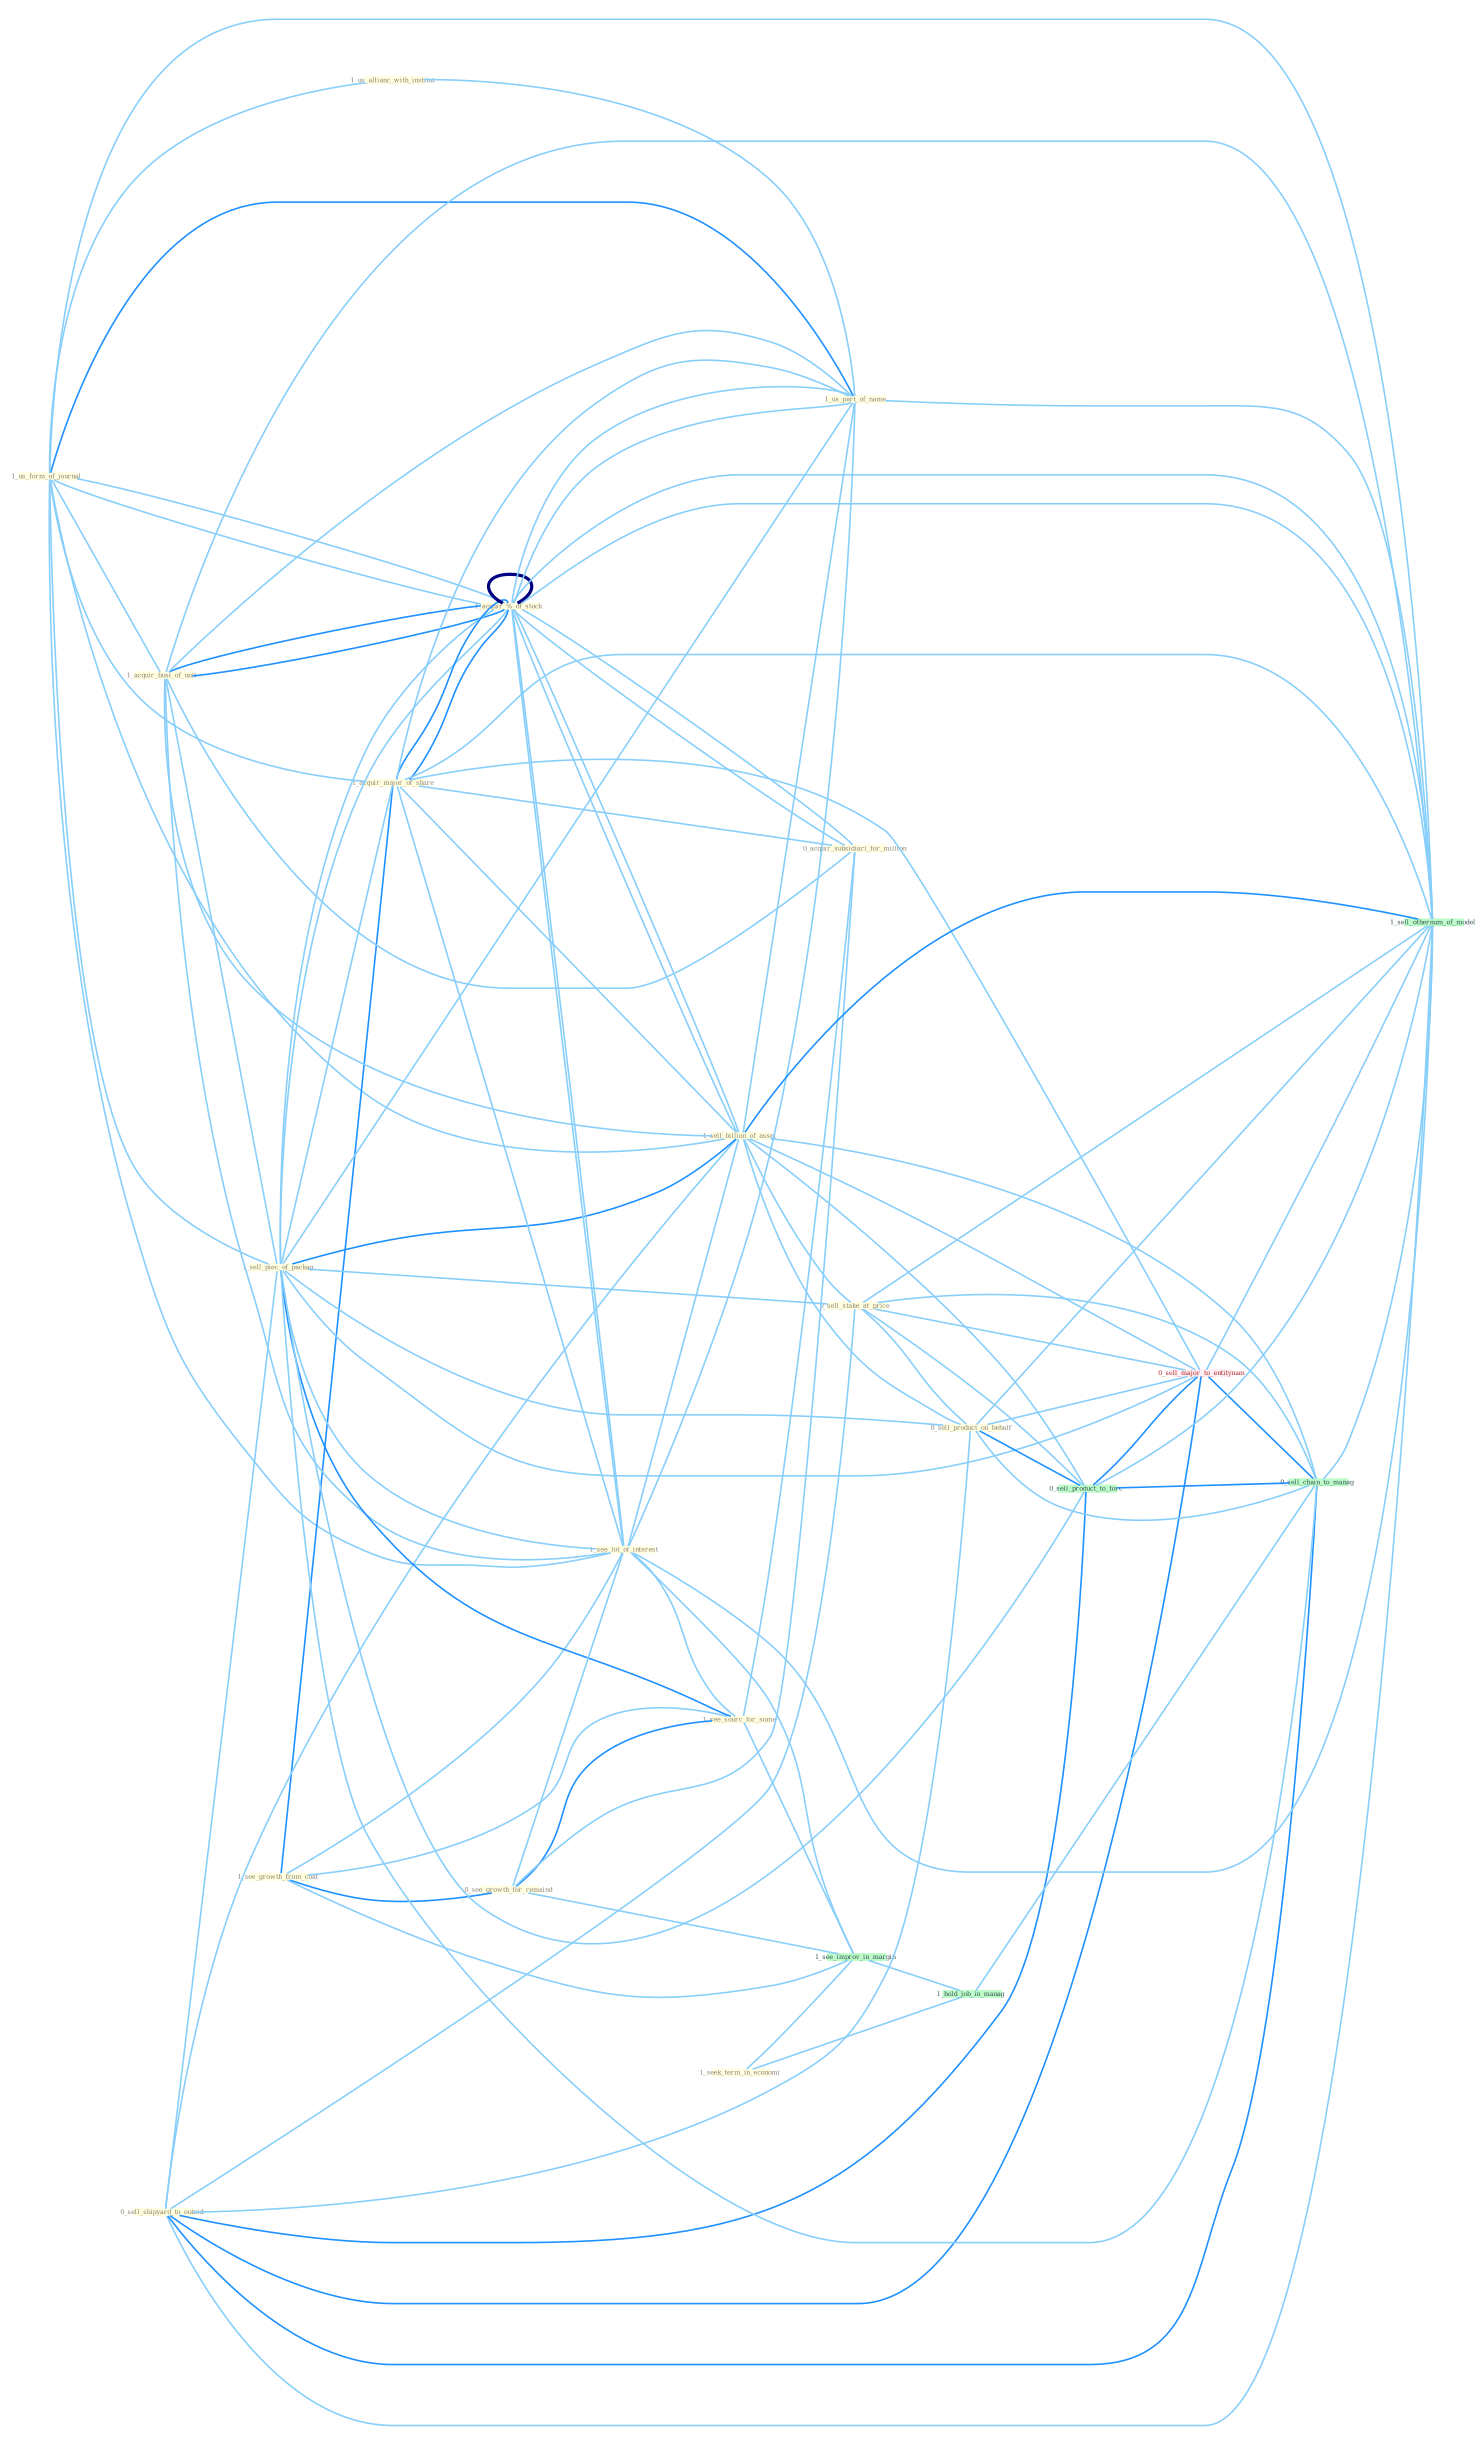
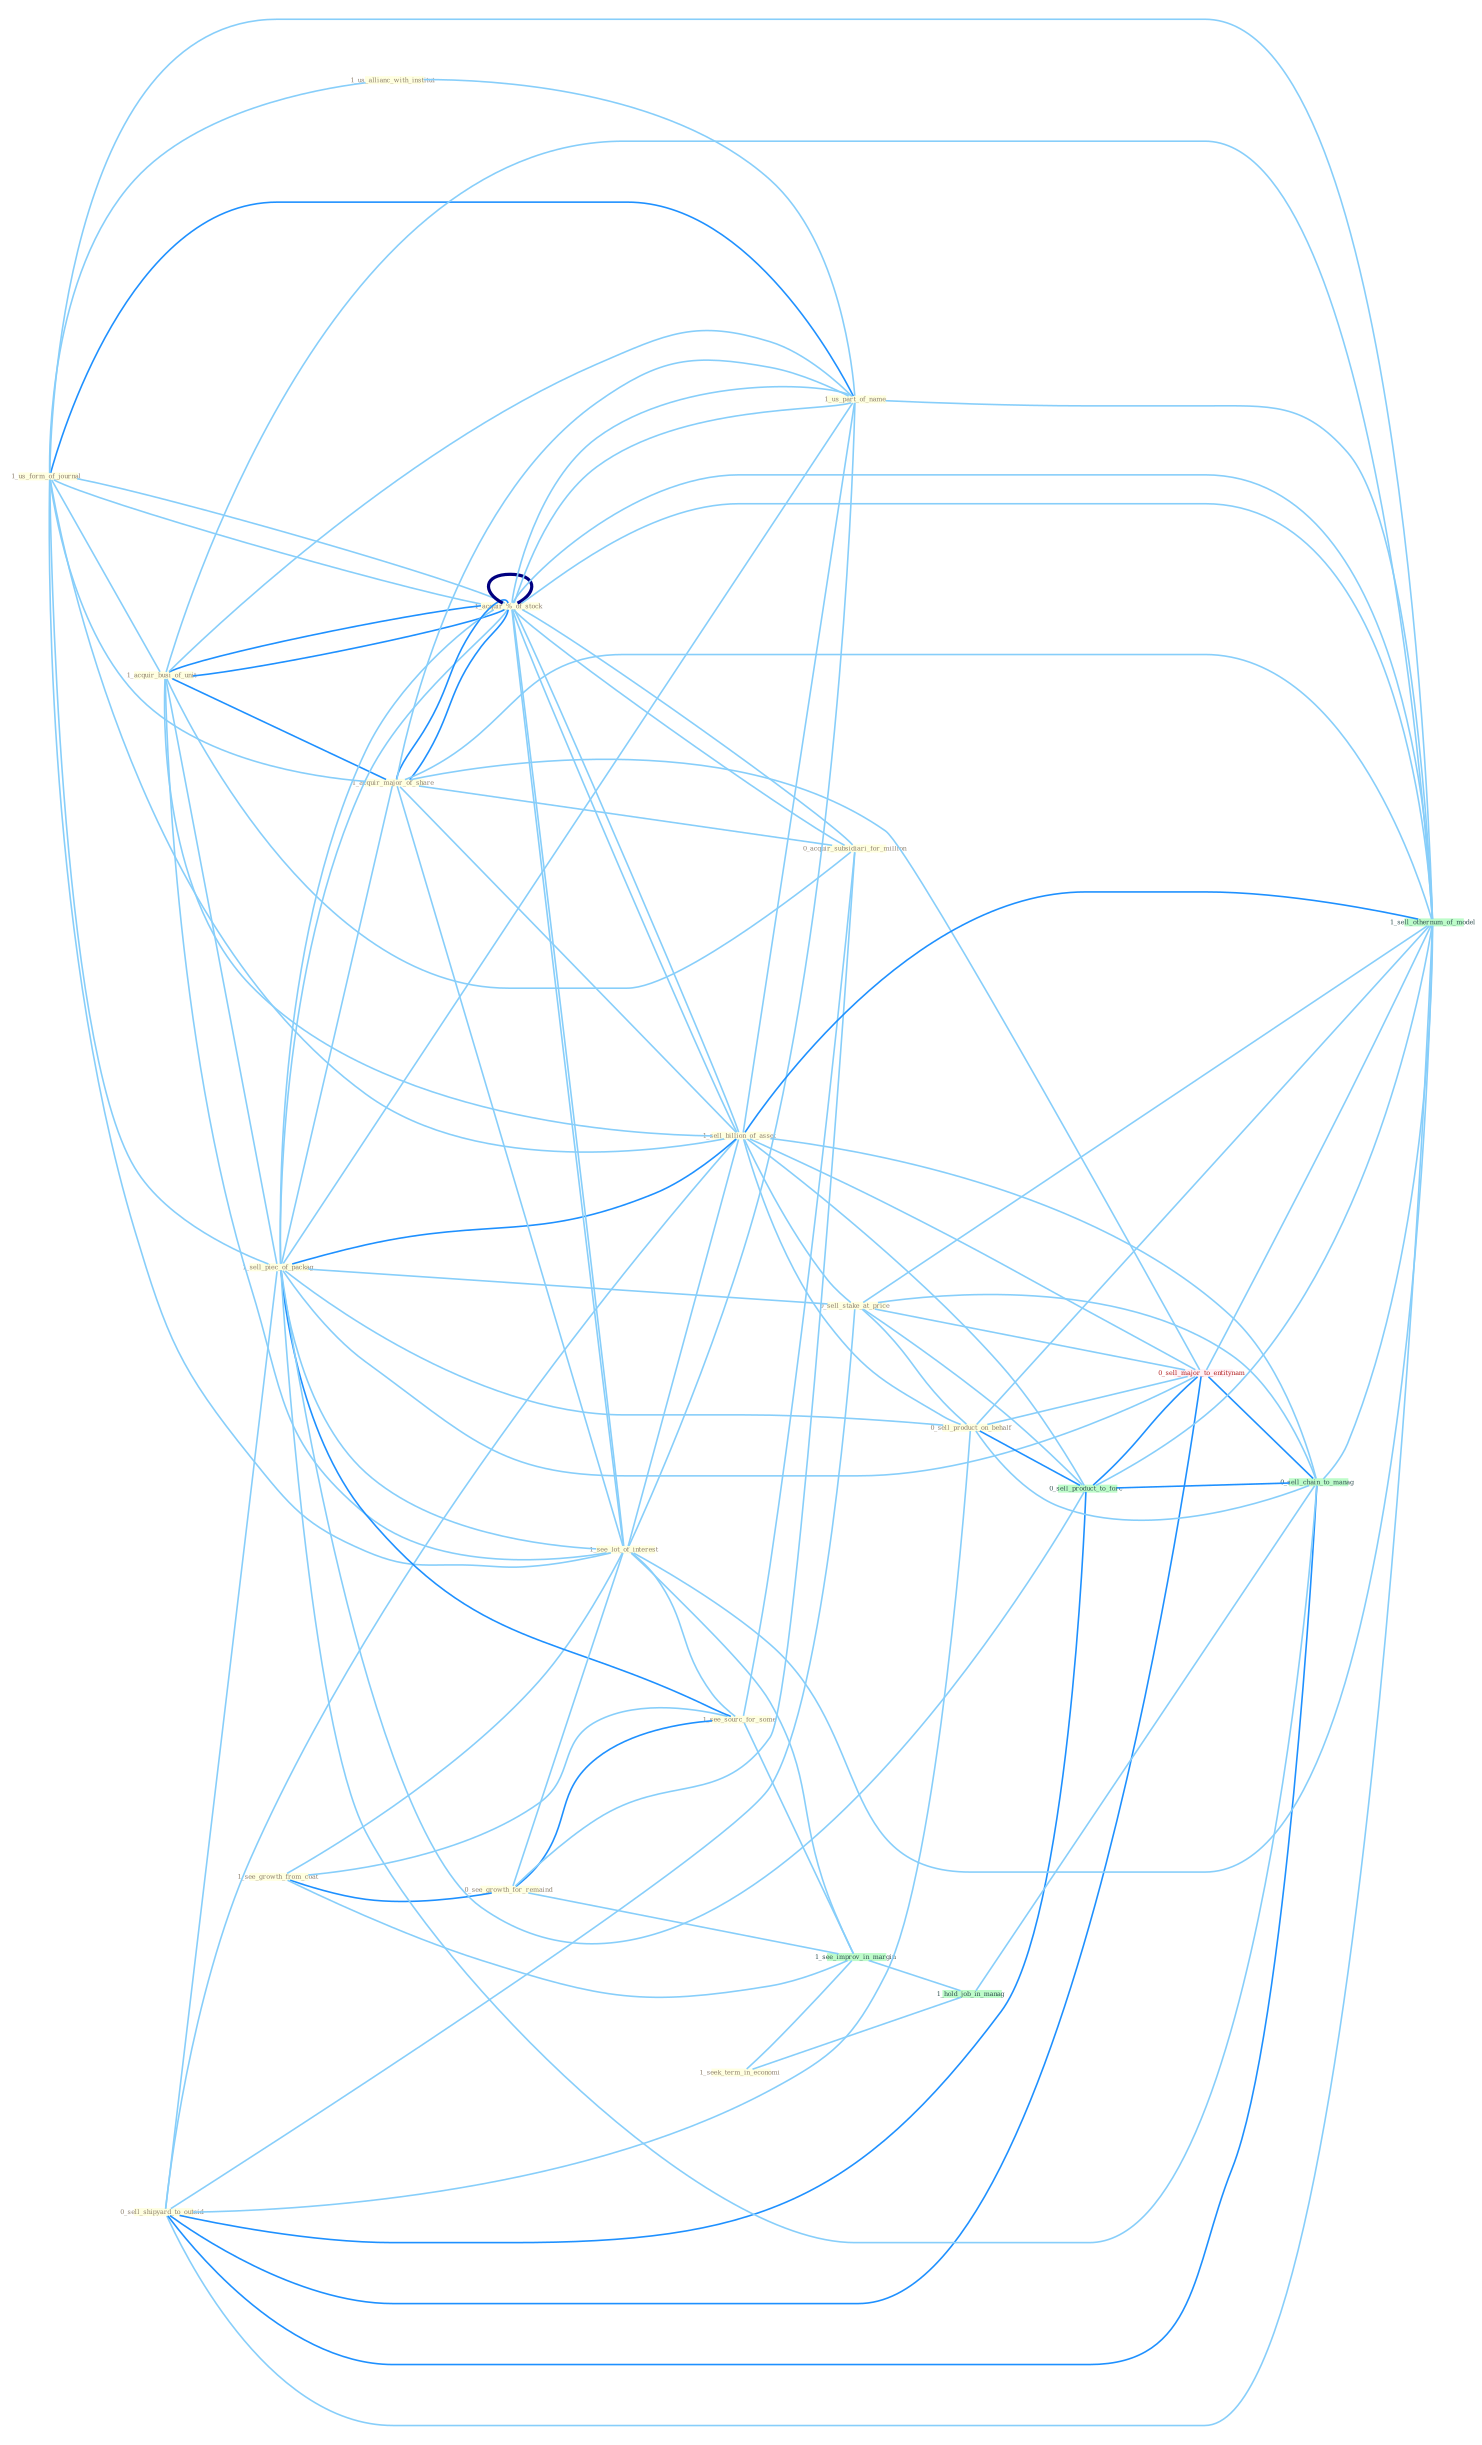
(334, 1357) -> (279, 729)
